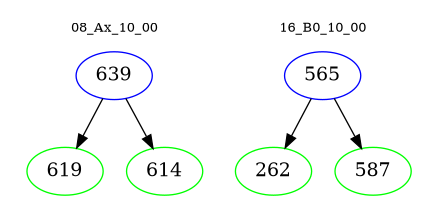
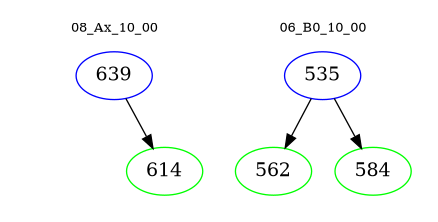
(323, 29) -> (323, 29)
(323, 76) -> (323, 76)
(65, 171) -> none
(274, 171) -> (274, 171)
(373, 171) -> (373, 171)
